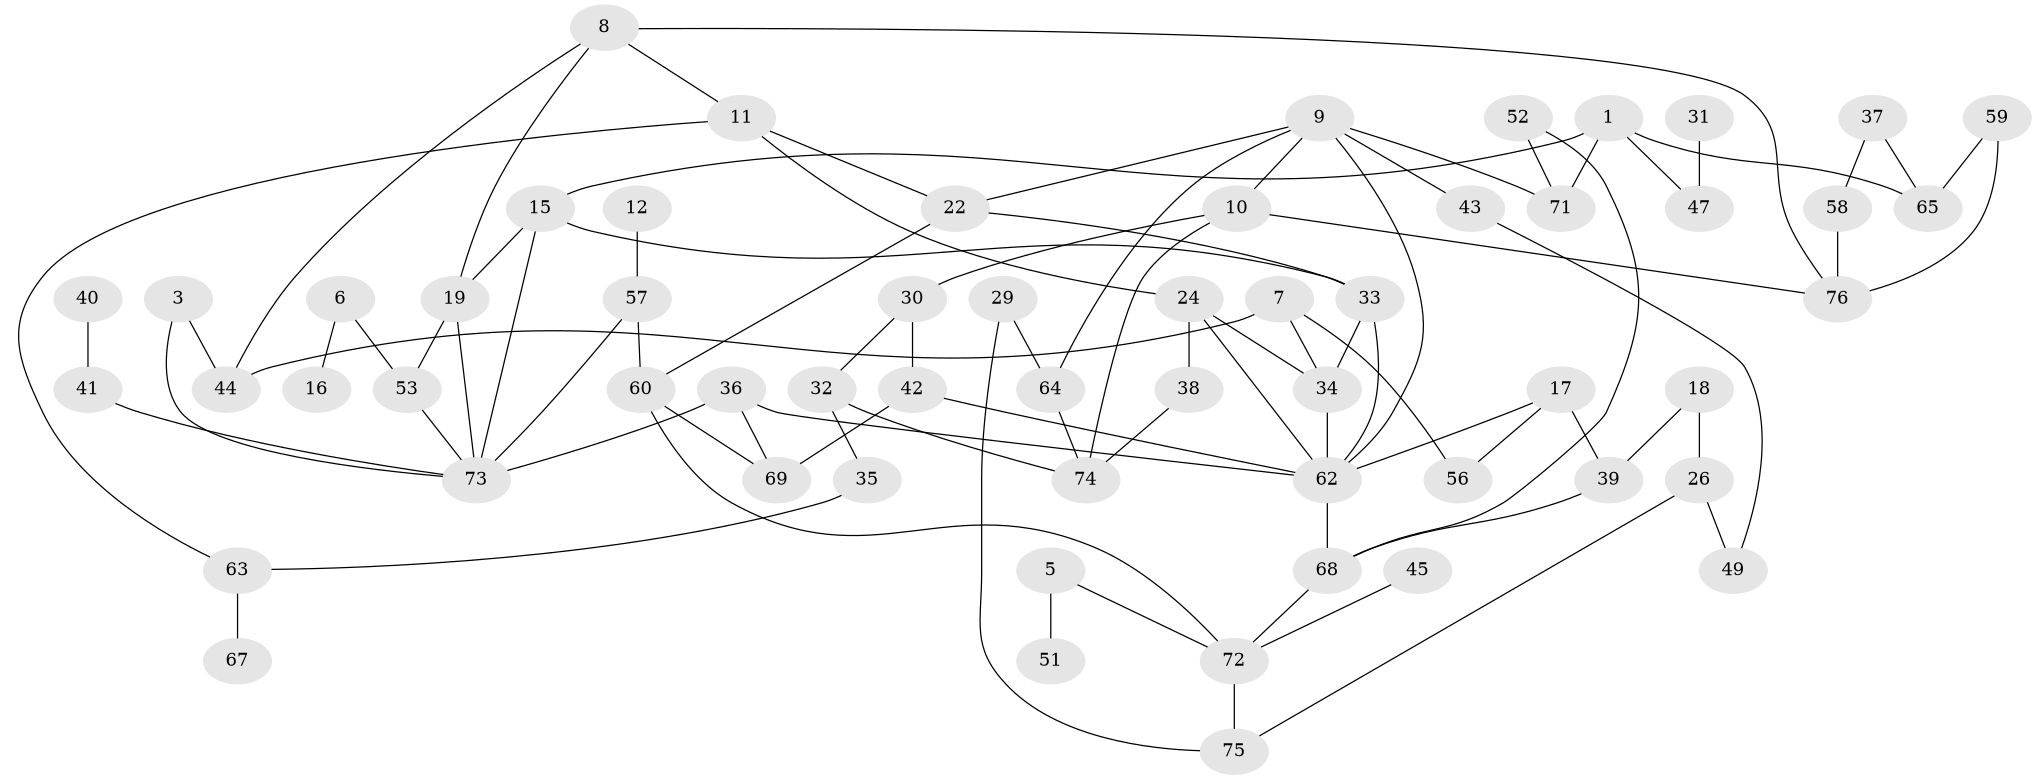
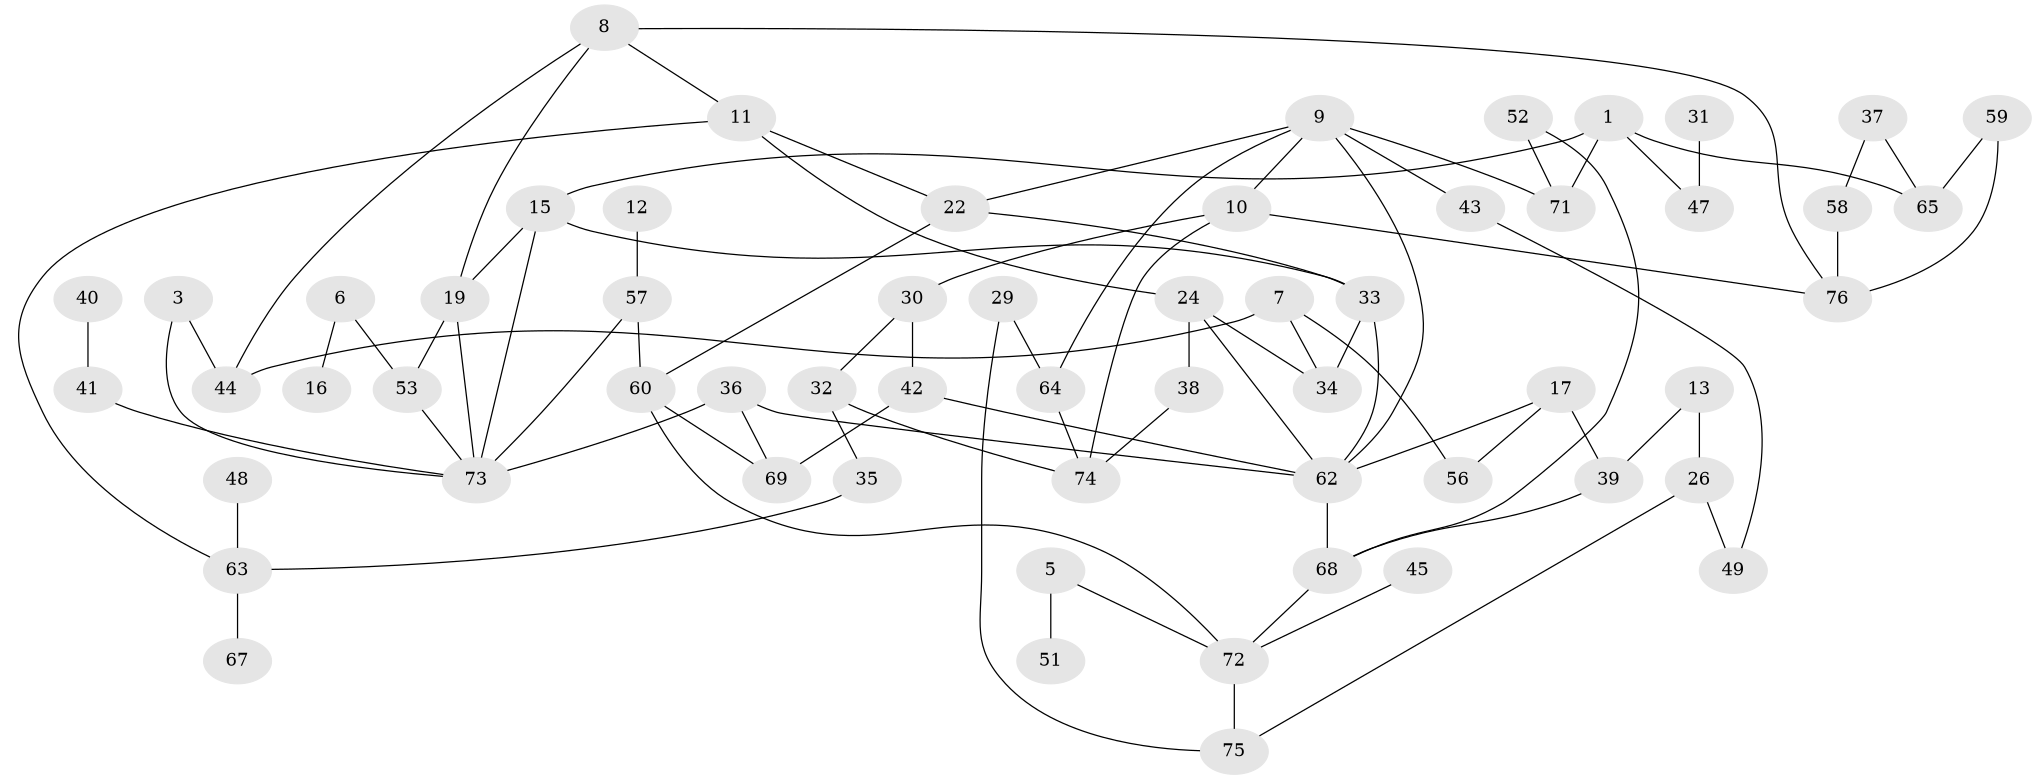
(1699, 390) -> (1699, 390)
(1327, 435) -> none
none -> (238, 480)
